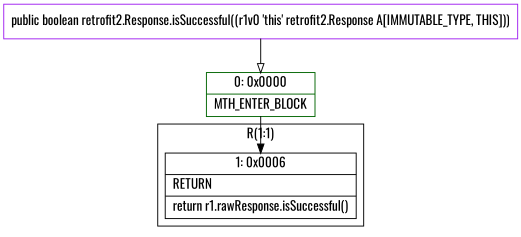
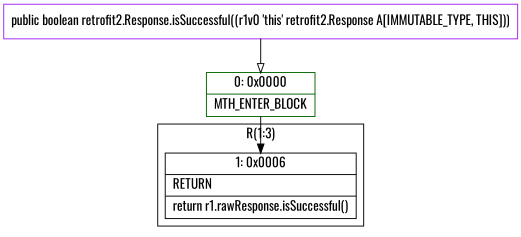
(261, 135) -> (261, 135)
